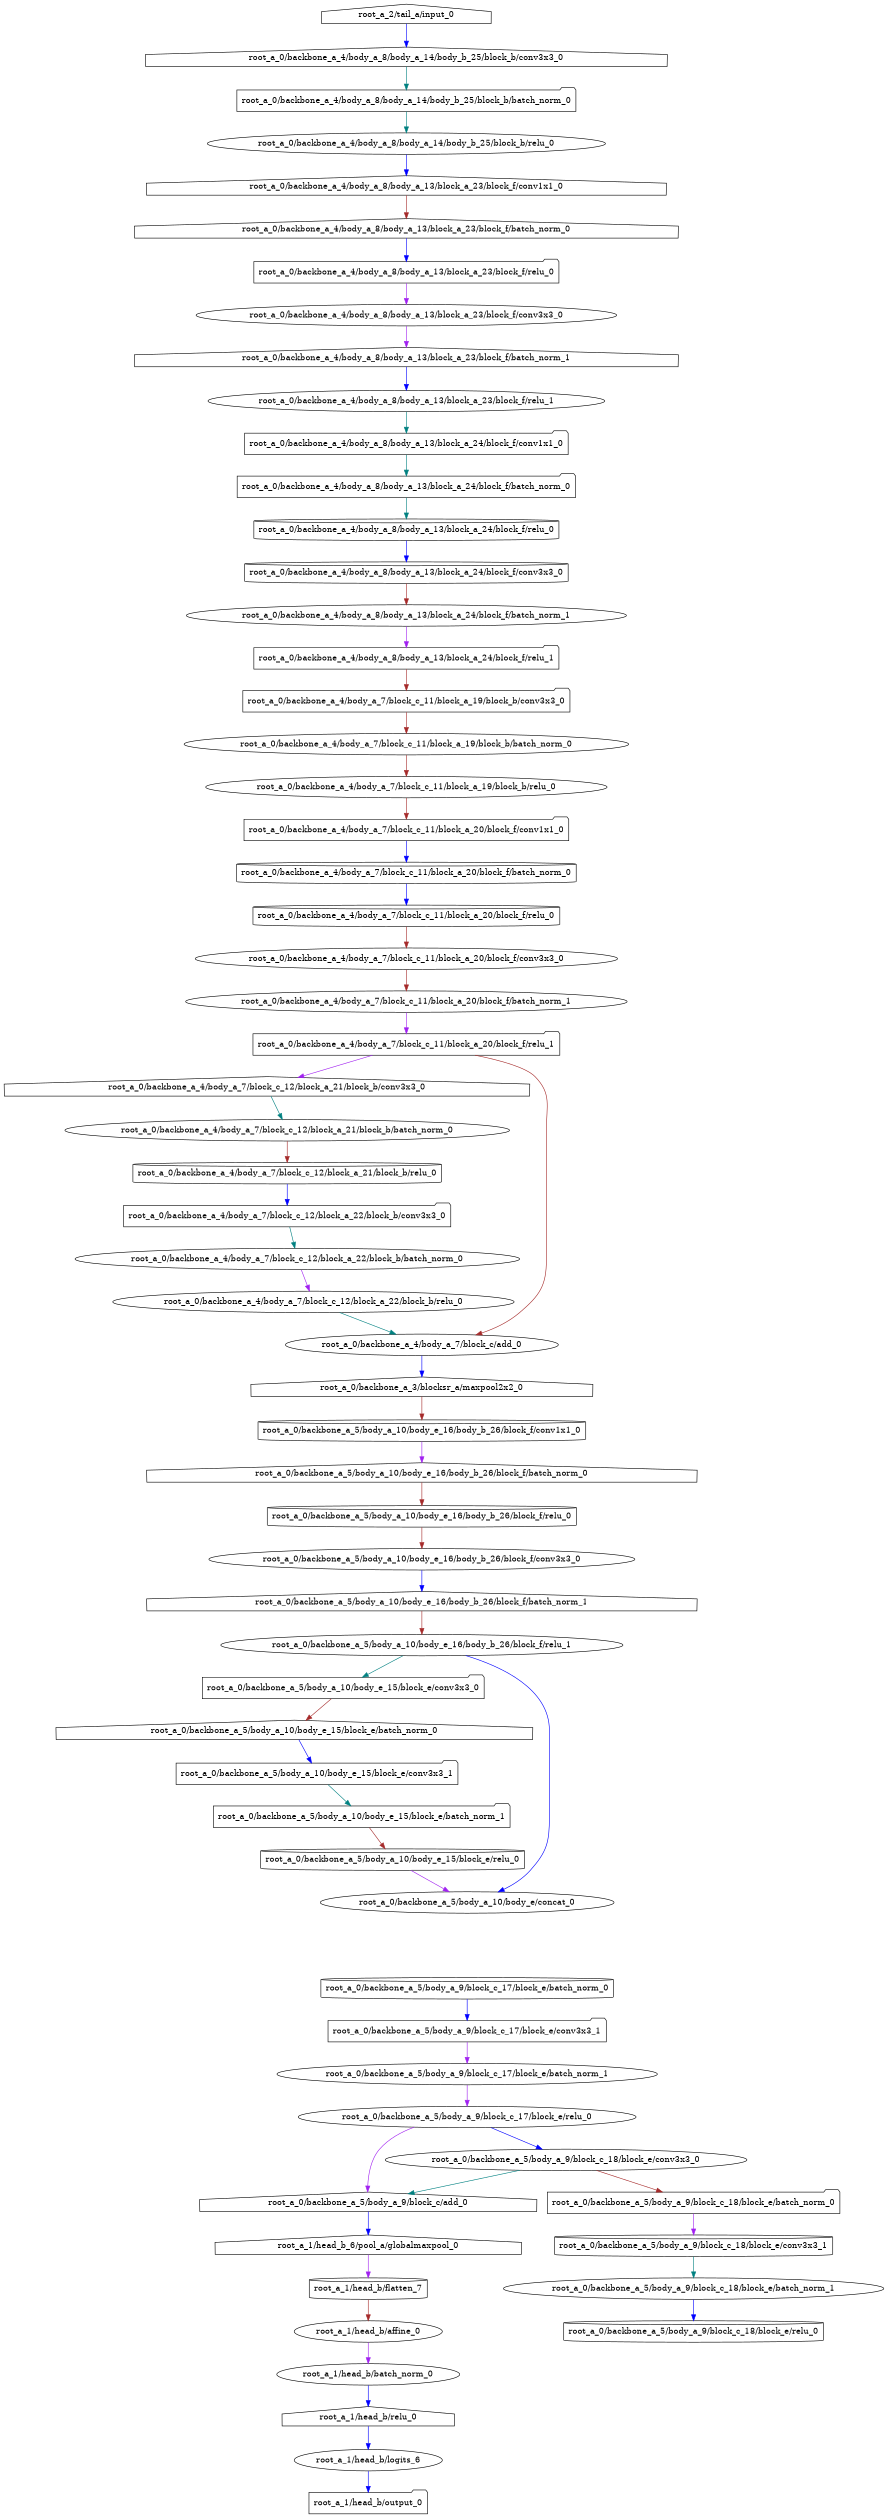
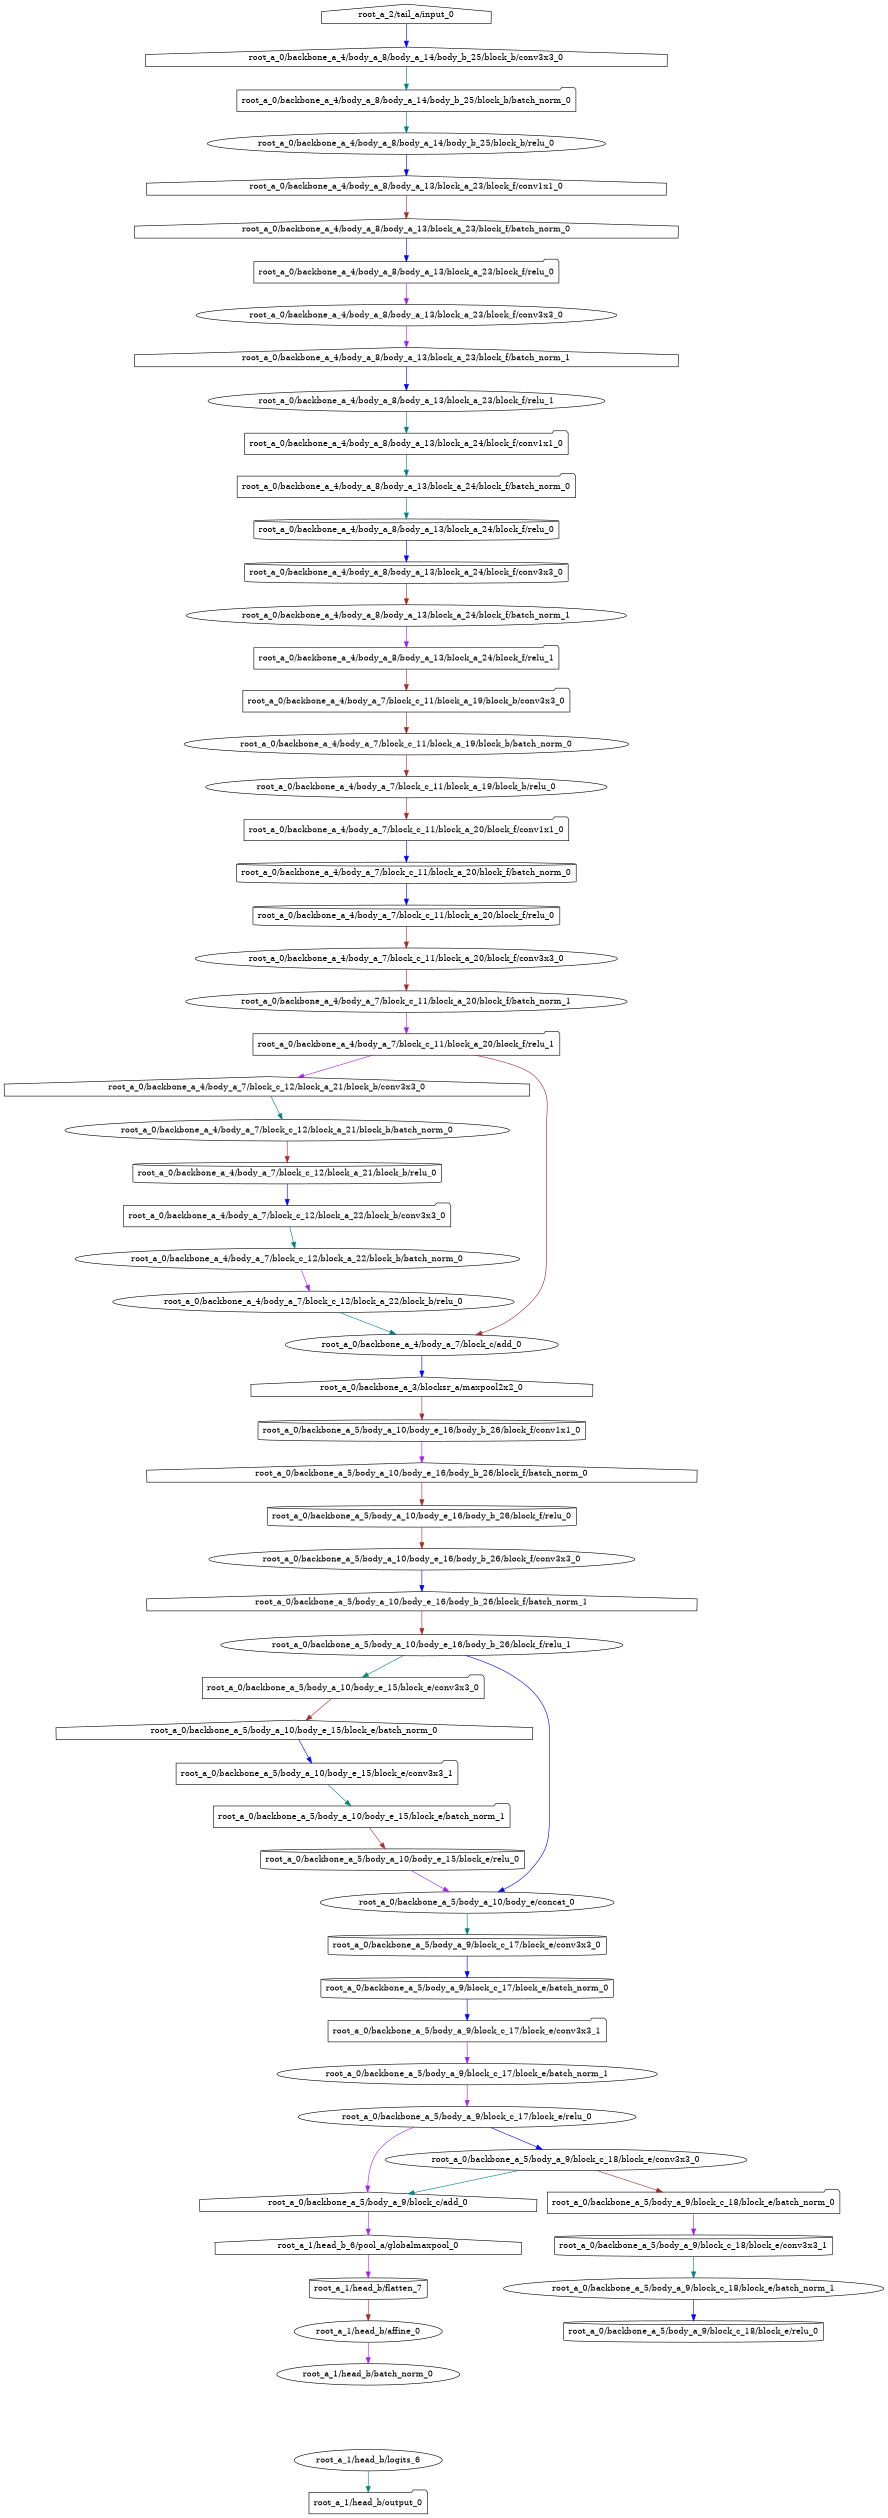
none -> (467, 1945)
(368, 2220) -> (368, 2220)
(368, 2417) -> none
(368, 2479) -> (368, 2479)
